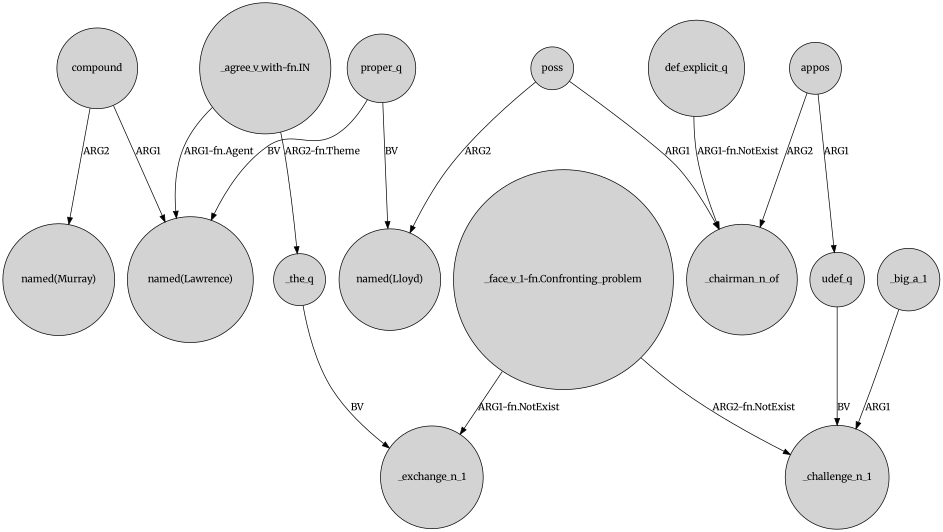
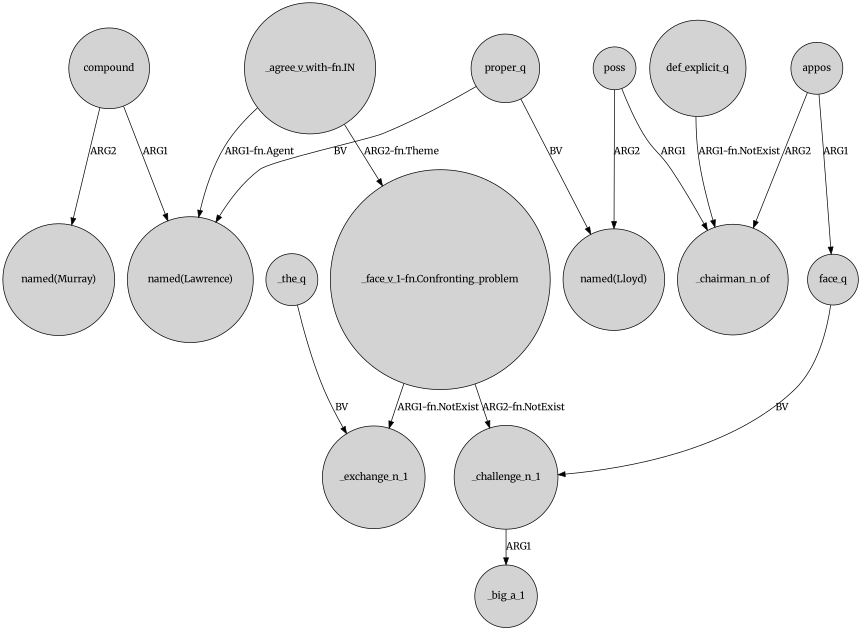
(290, 189) -> (362, 152)
(837, 280) -> (833, 280)
(879, 366) -> (506, 543)
